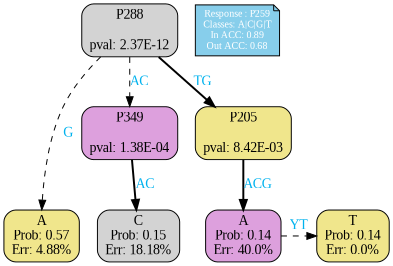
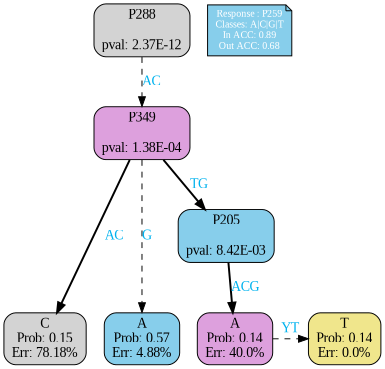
(183, 78) -> (181, 181)
(57, 122) -> (142, 231)
(243, 133) -> (226, 236)
(42, 236) -> (142, 339)
(139, 236) -> (45, 339)
